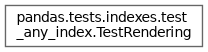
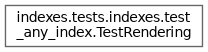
(104, 26) -> (104, 26)
